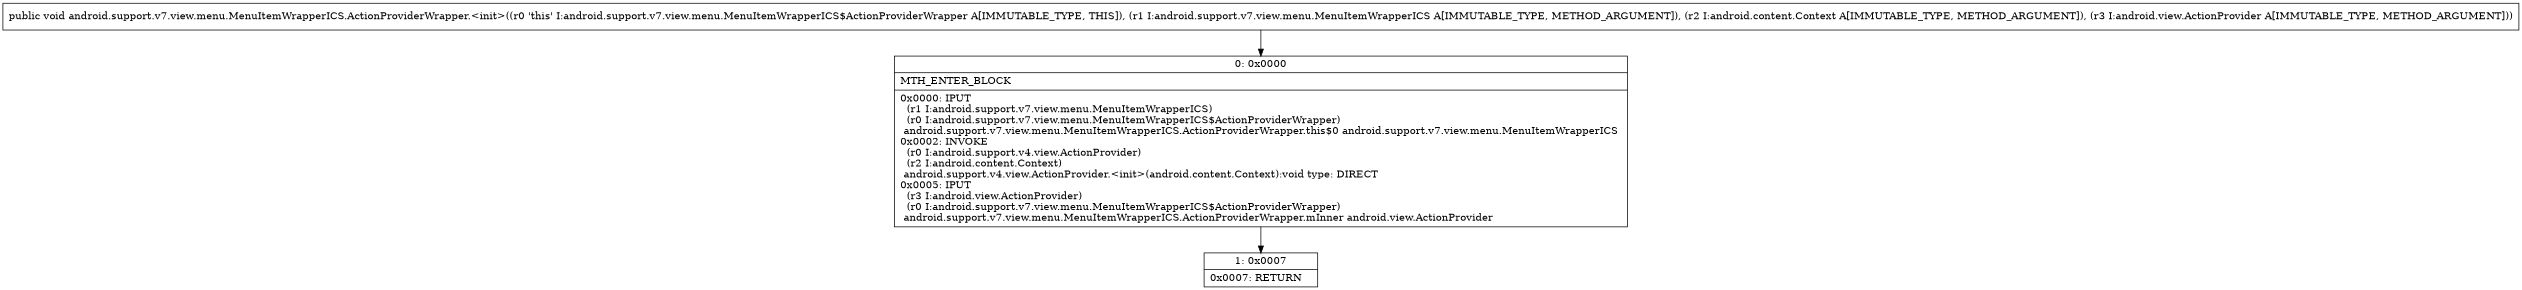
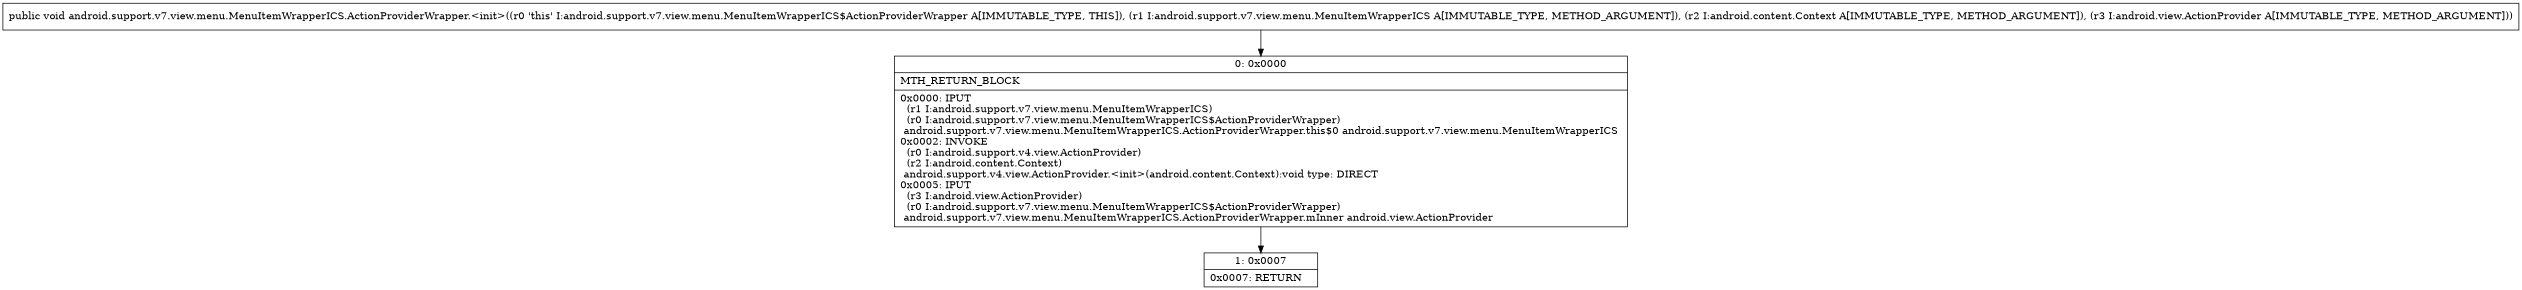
(956, 81) -> (960, 81)
